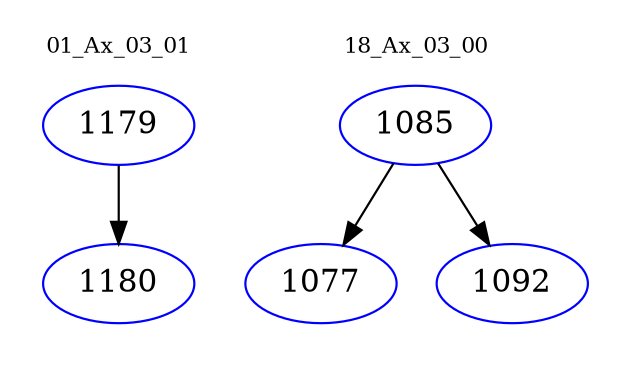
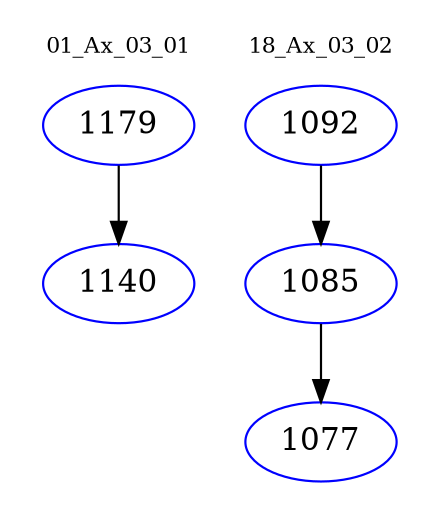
(417, 47) -> (321, 47)
(458, 194) -> (321, 194)
(119, 284) -> (119, 284)
